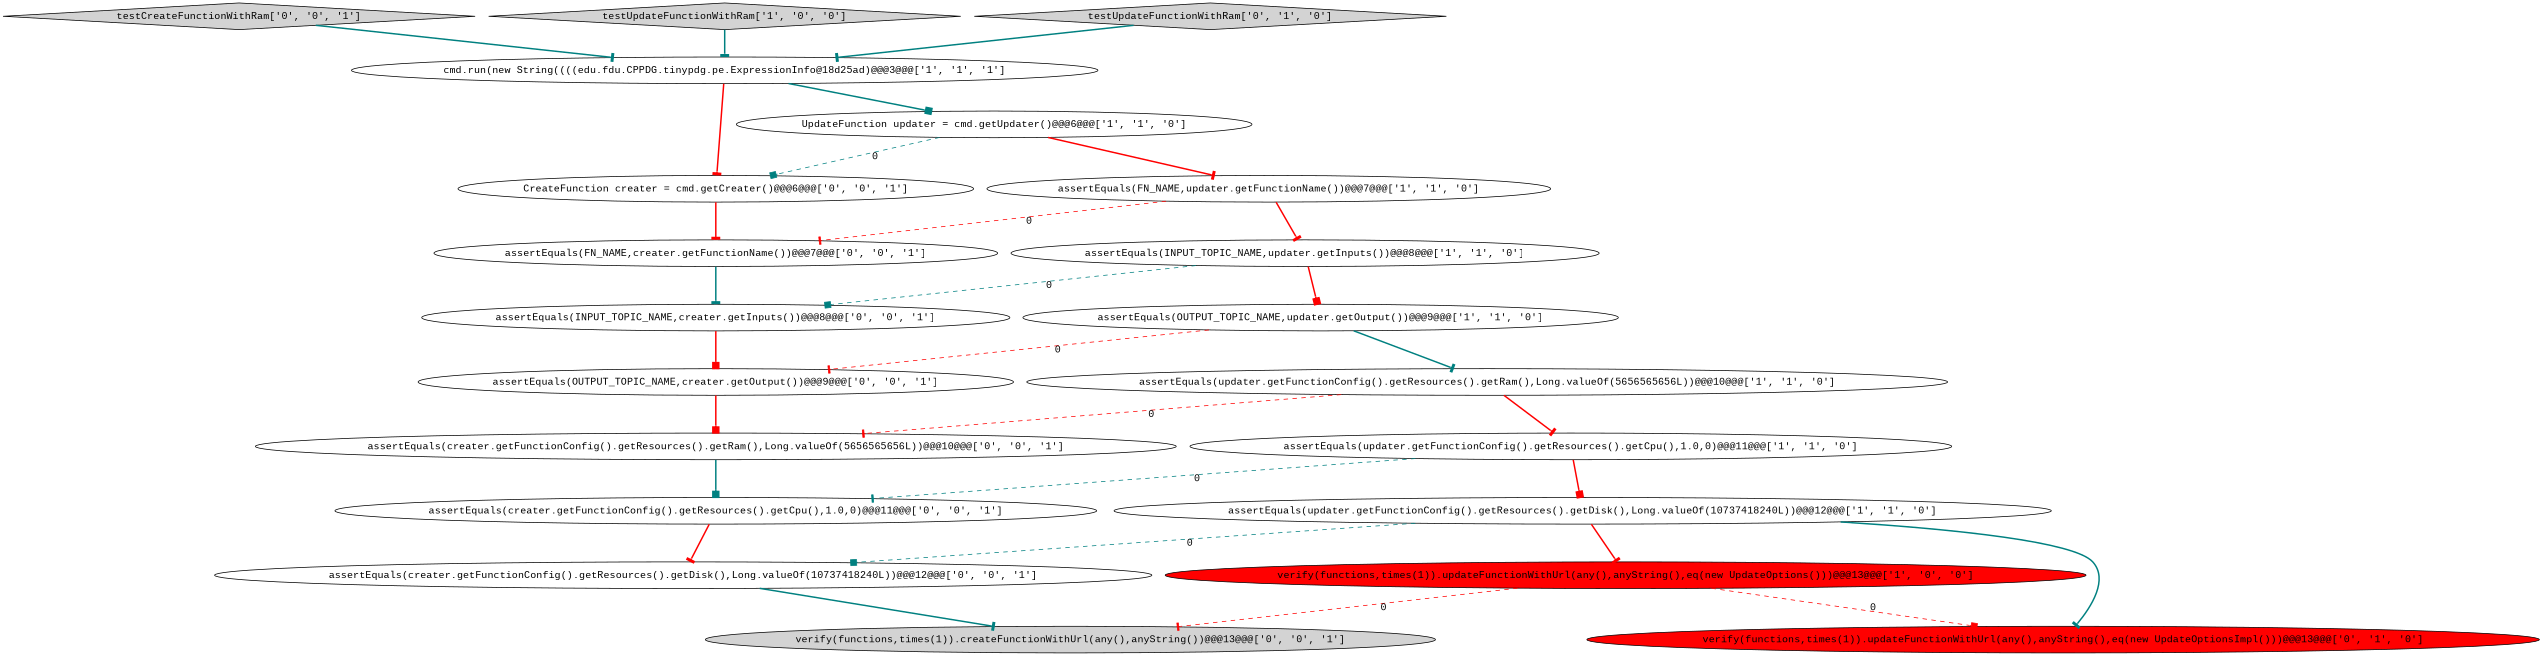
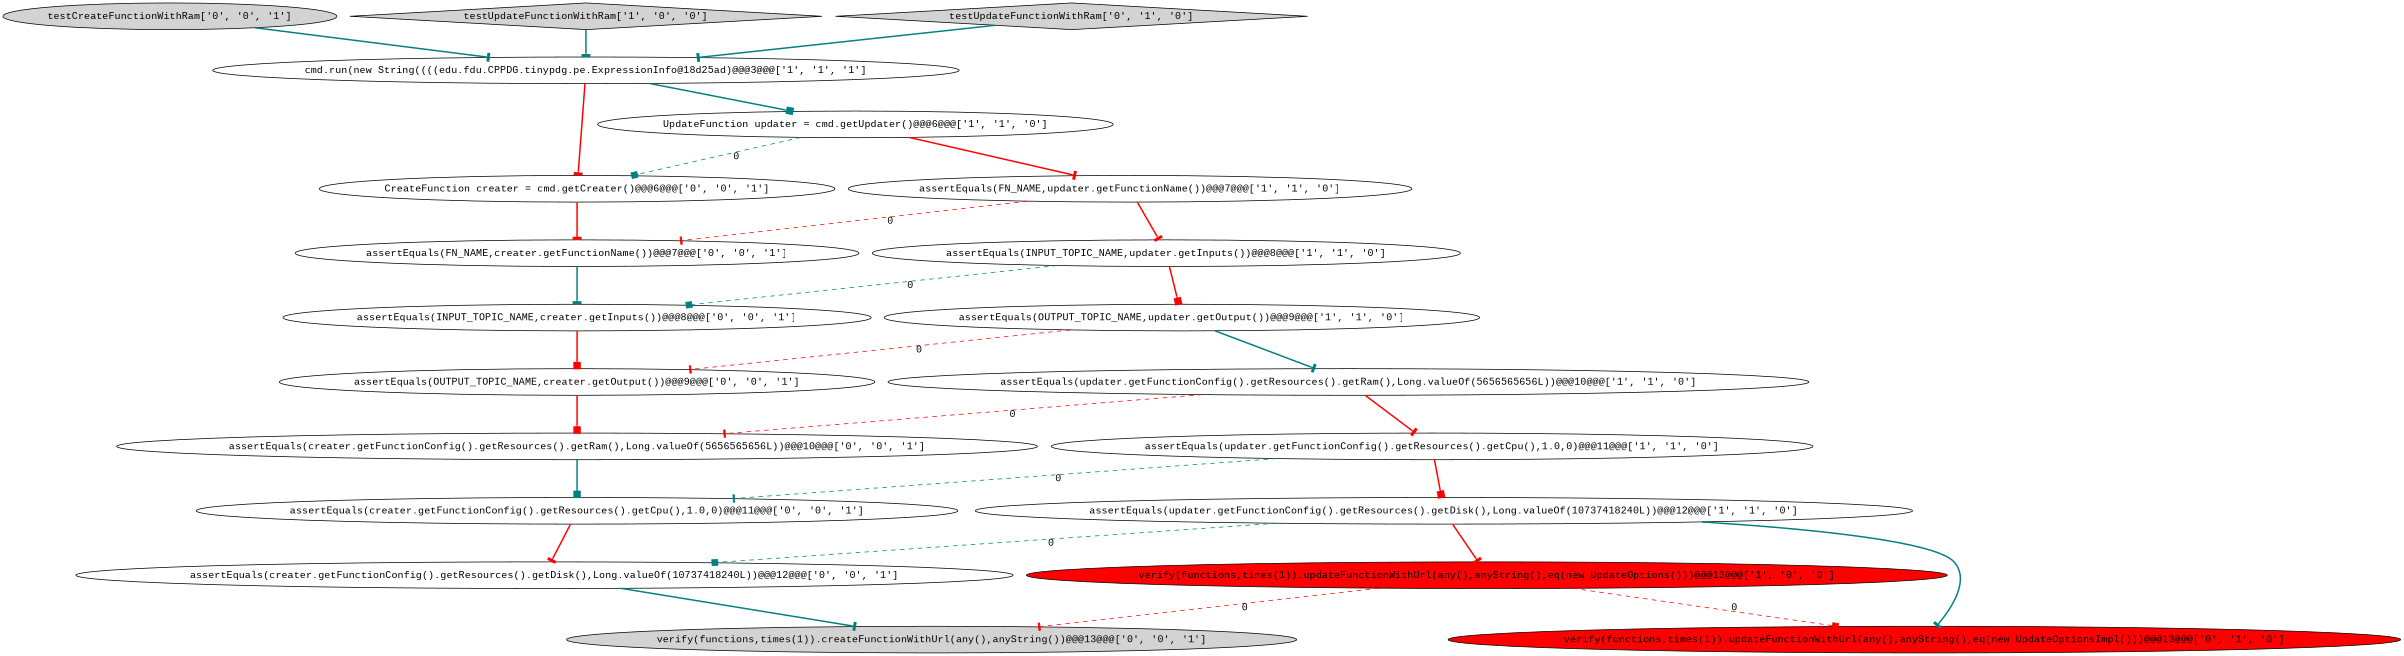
(239, 16) -> (170, 16)
